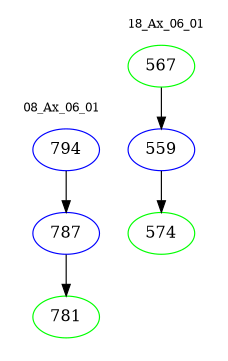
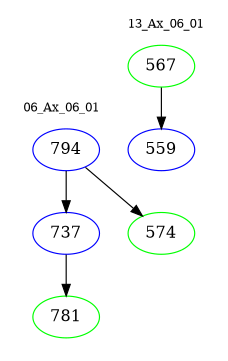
(166, 25) -> (166, 25)
(62, 109) -> (62, 109)
(161, 186) -> (101, 181)
(66, 233) -> (66, 233)
